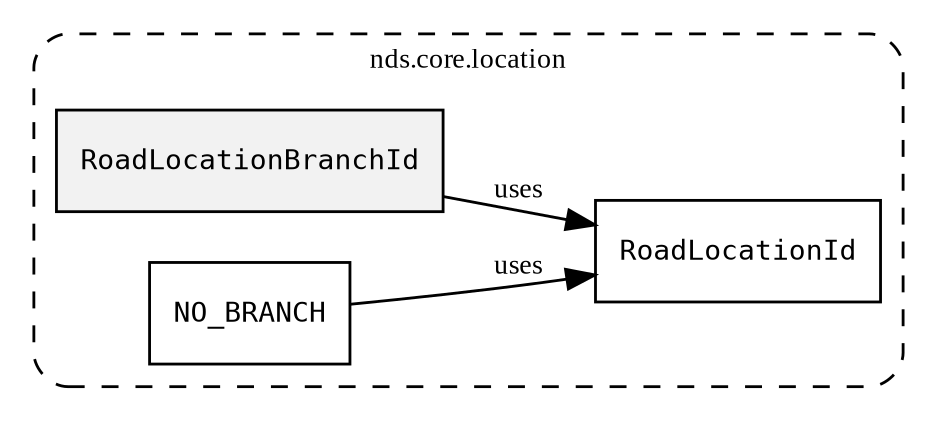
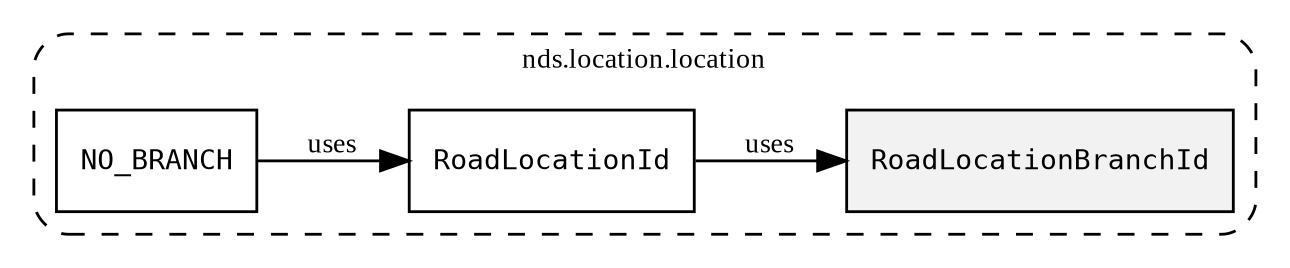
(468, 61) -> (645, 61)
(505, 208) -> (756, 161)
